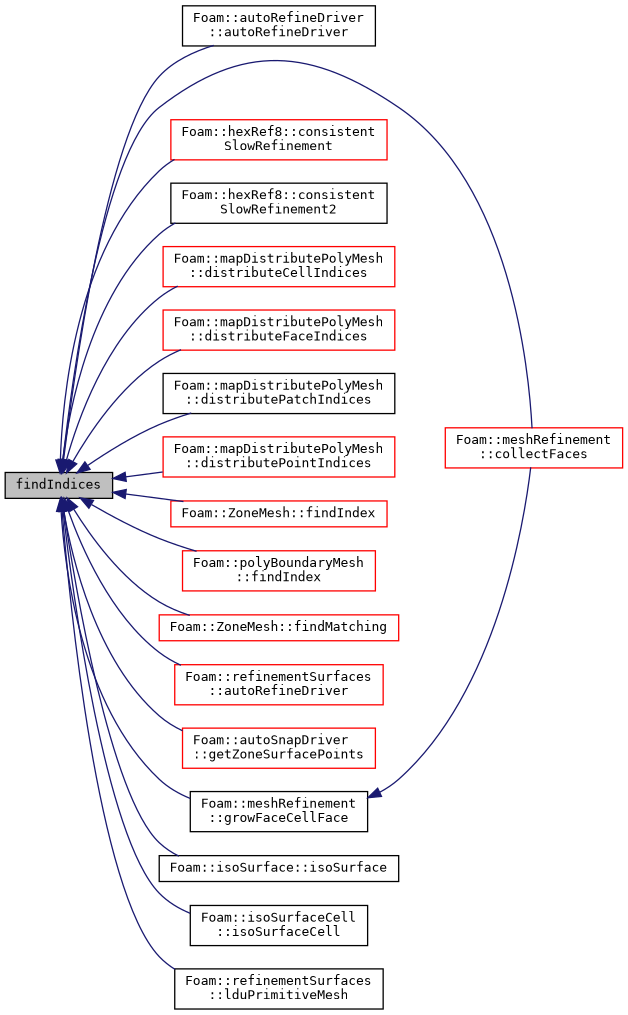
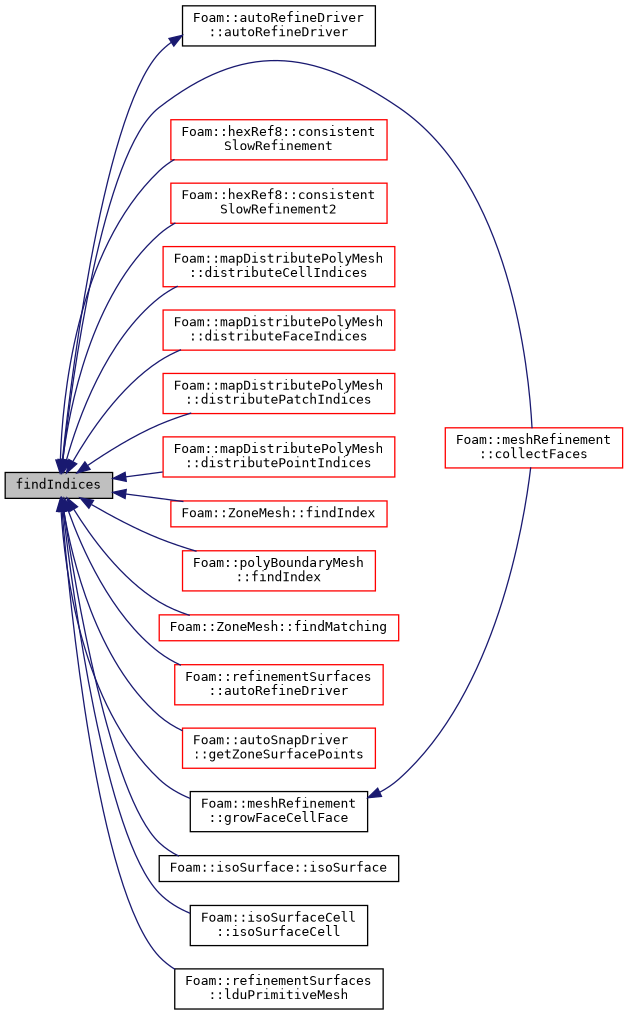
(130, 132) -> (105, 195)
(279, 203) -> (279, 203)
(279, 394) -> (279, 394)
